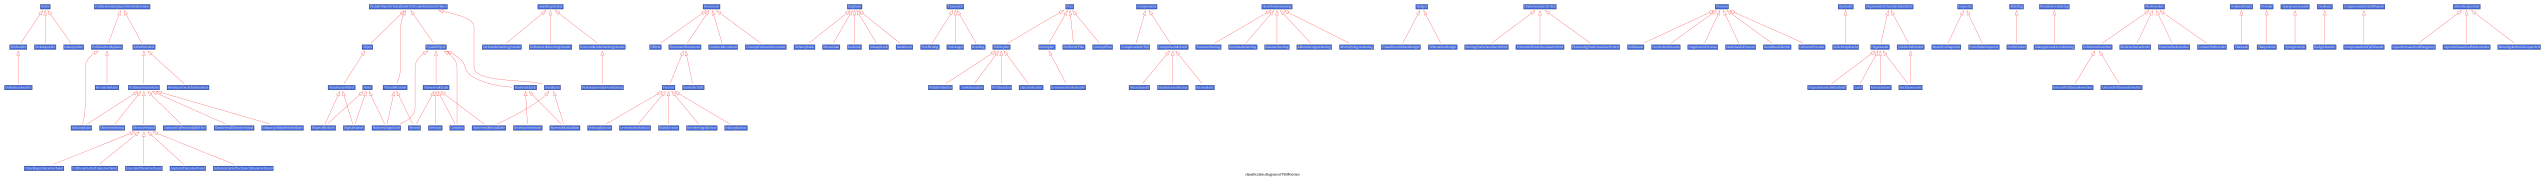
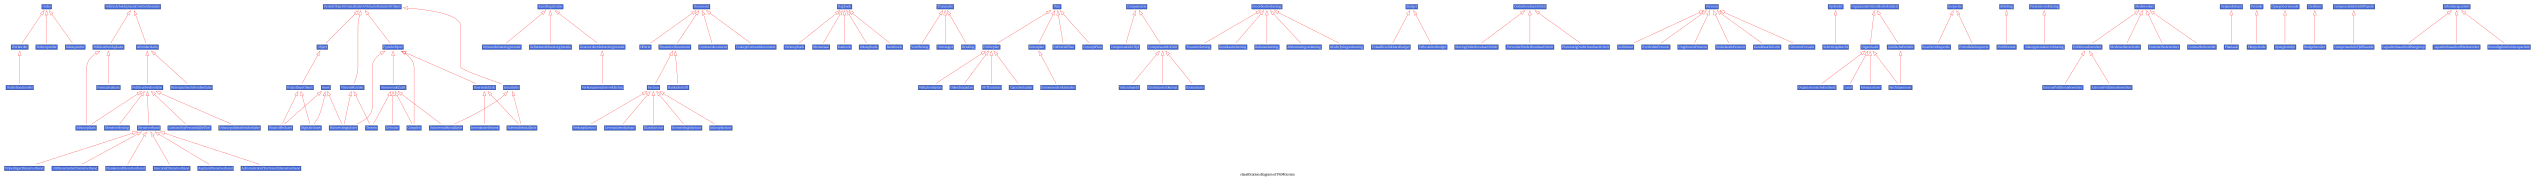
(191, 109) -> (136, 150)
